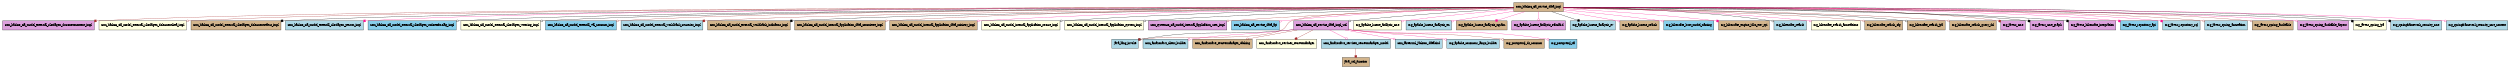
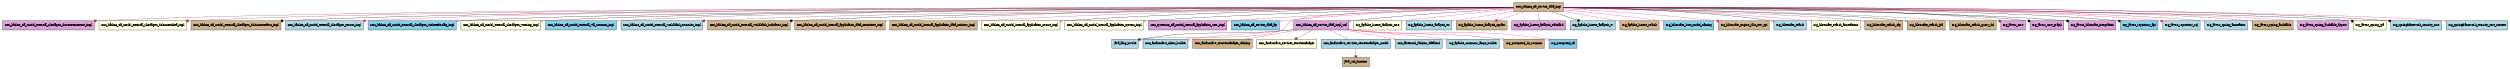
(851, 9) -> (851, 9)
(1841, 10) -> (1841, 10)
